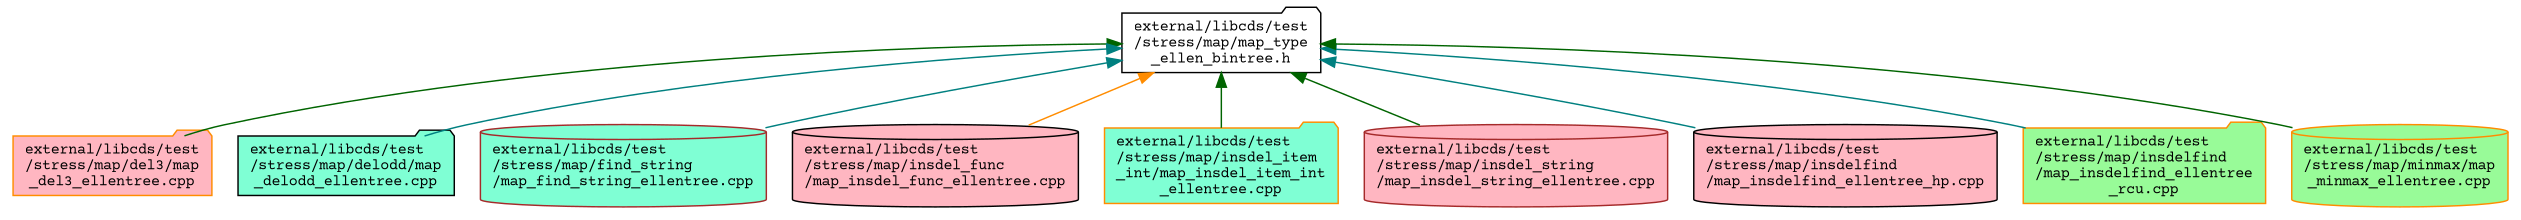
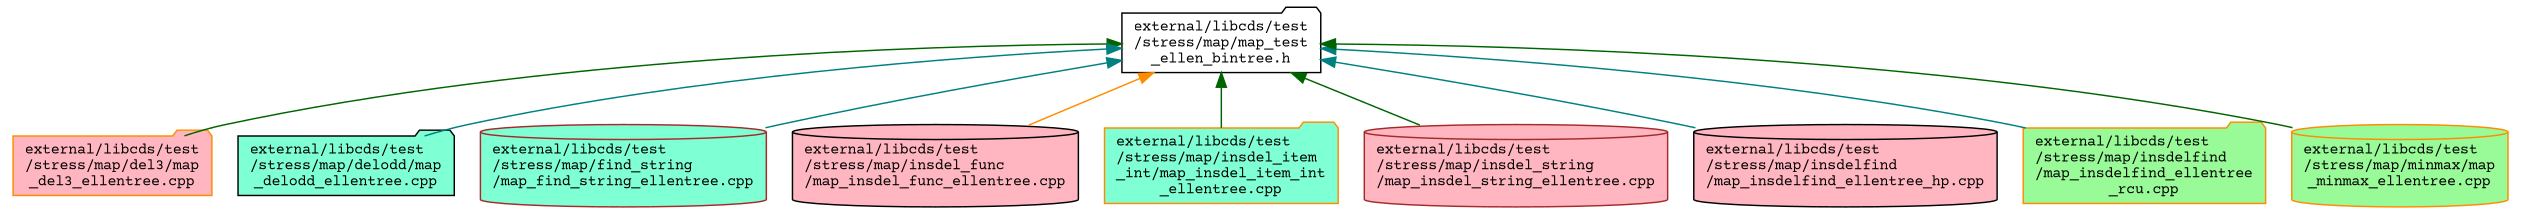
(1221, 43) -> (1221, 43)
